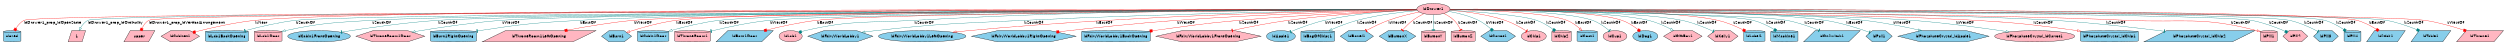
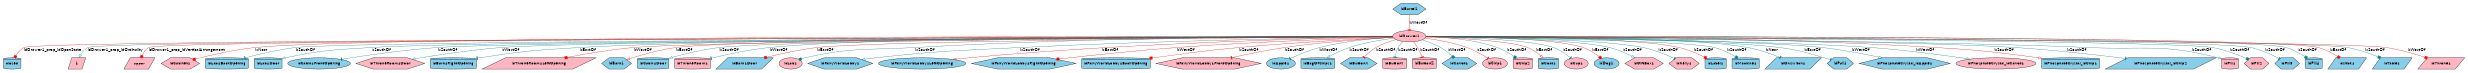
(2036, 17) -> (2001, 45)
(1392, 19) -> (1409, 22)
(1814, 23) -> (1772, 50)
(268, 36) -> (268, 63)
